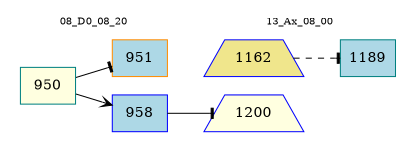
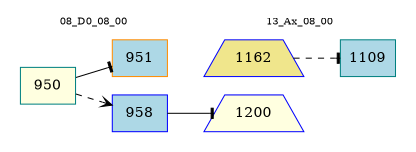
(94, 22) -> (94, 22)
(368, 58) -> (368, 58)
(89, 98) -> (89, 98)
